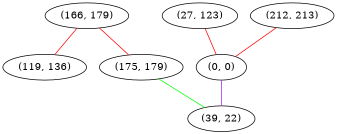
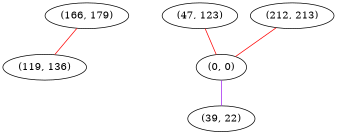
(200, 16) -> (200, 16)
(141, 67) -> none
